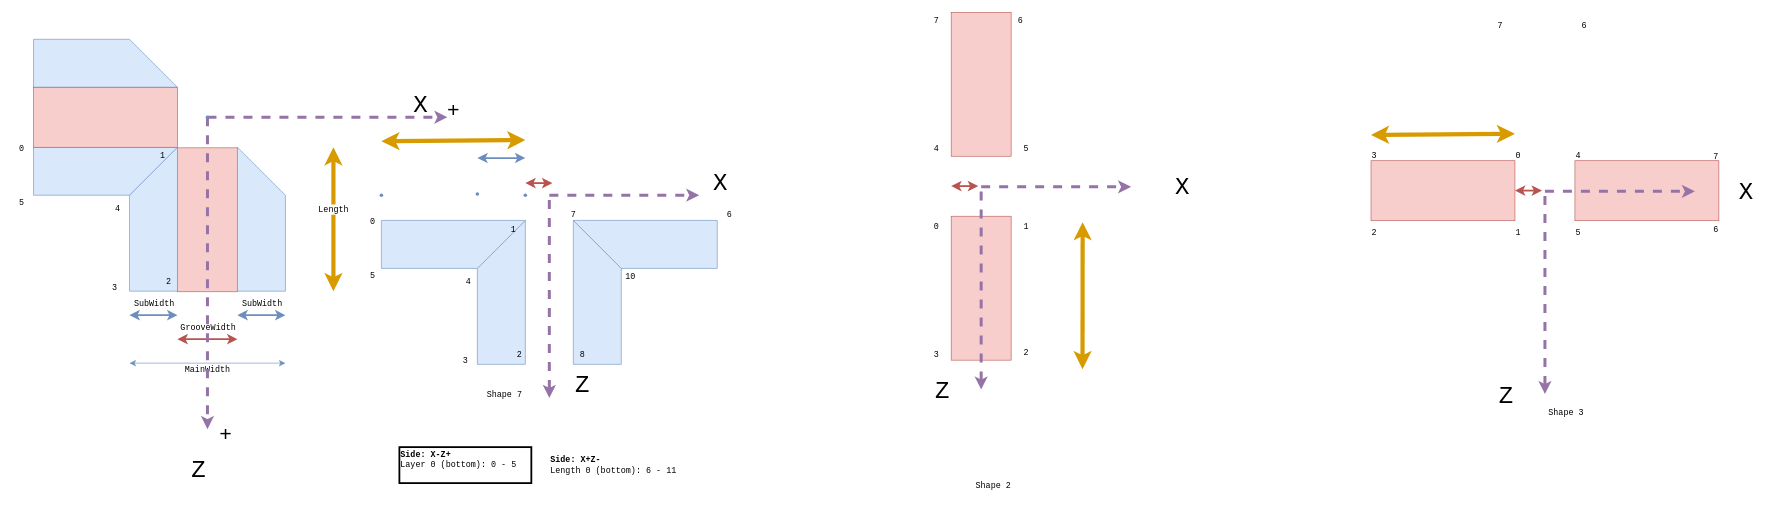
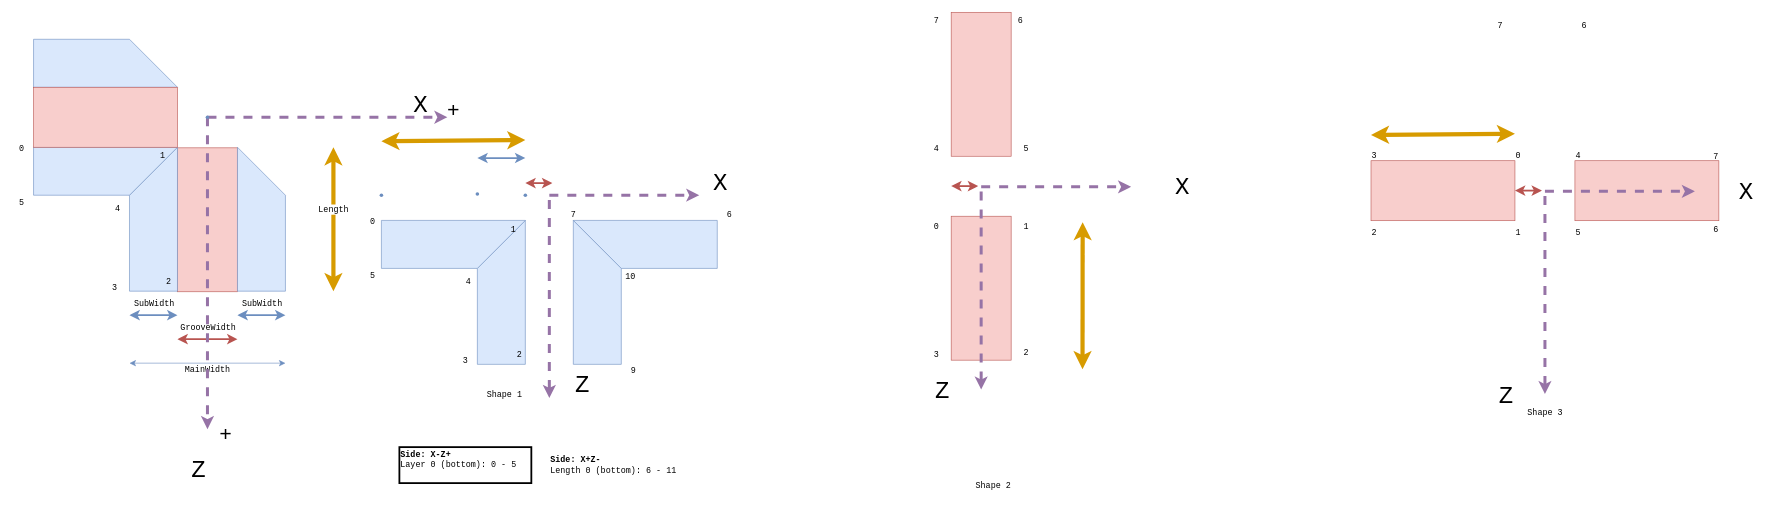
(582, 356) -> none
none -> (633, 371)
(505, 395) -> (505, 395)
(1566, 413) -> (1545, 413)
